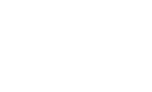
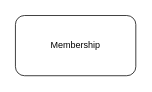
none -> (75, 45)
